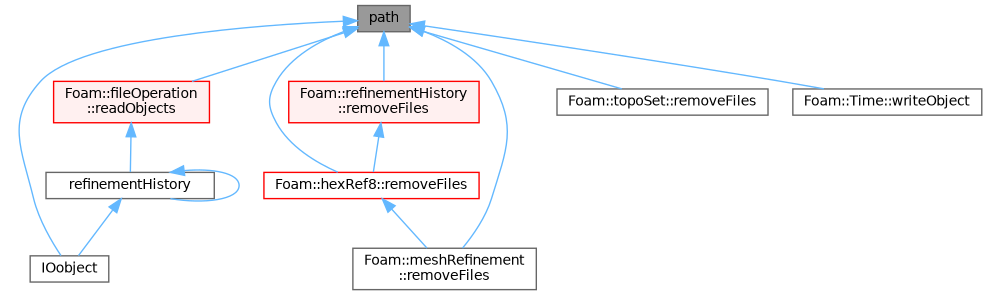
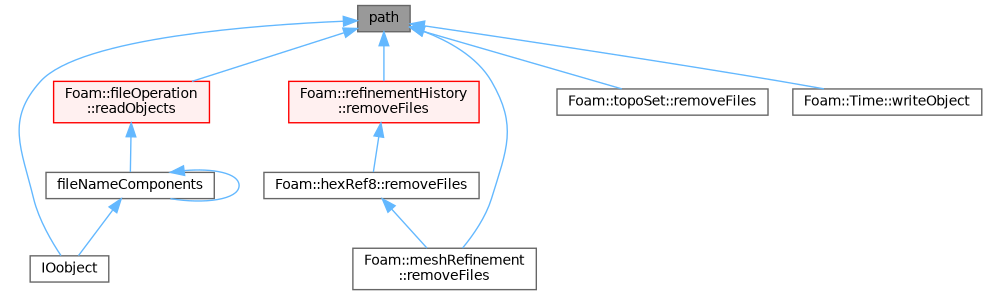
(270, 99) -> none
(130, 185) -> (130, 185)
(372, 185) -> (372, 185)
